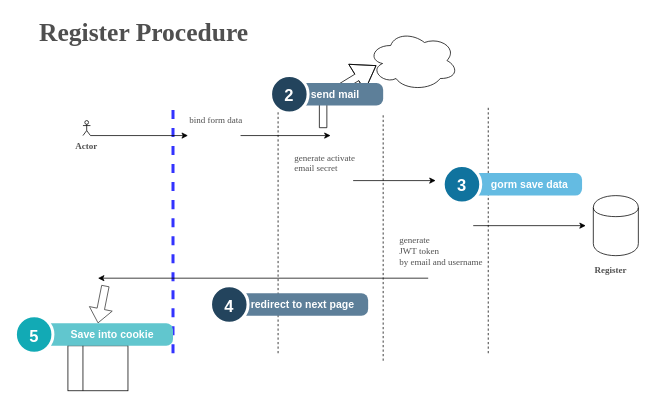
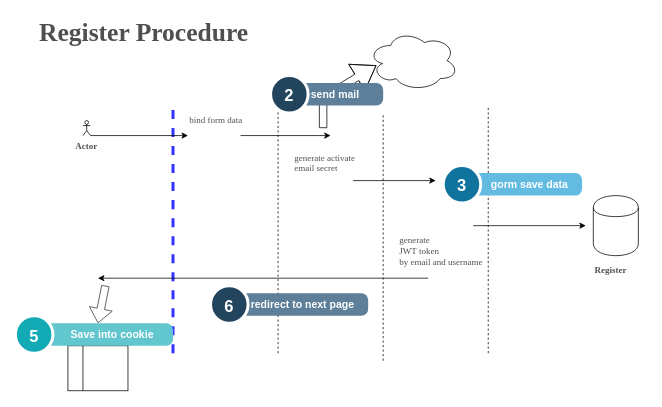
(229, 306) -> (229, 306)
